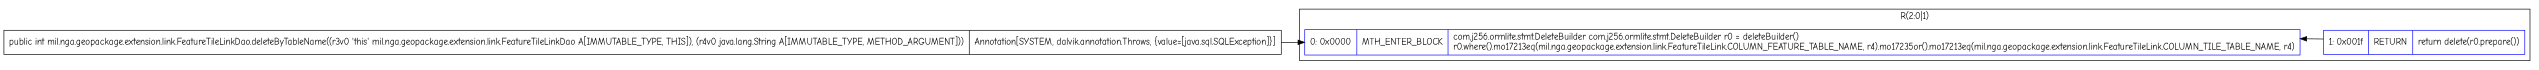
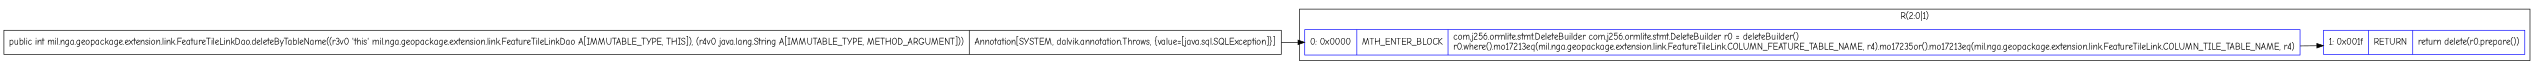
(2315, 39) -> (2308, 46)
